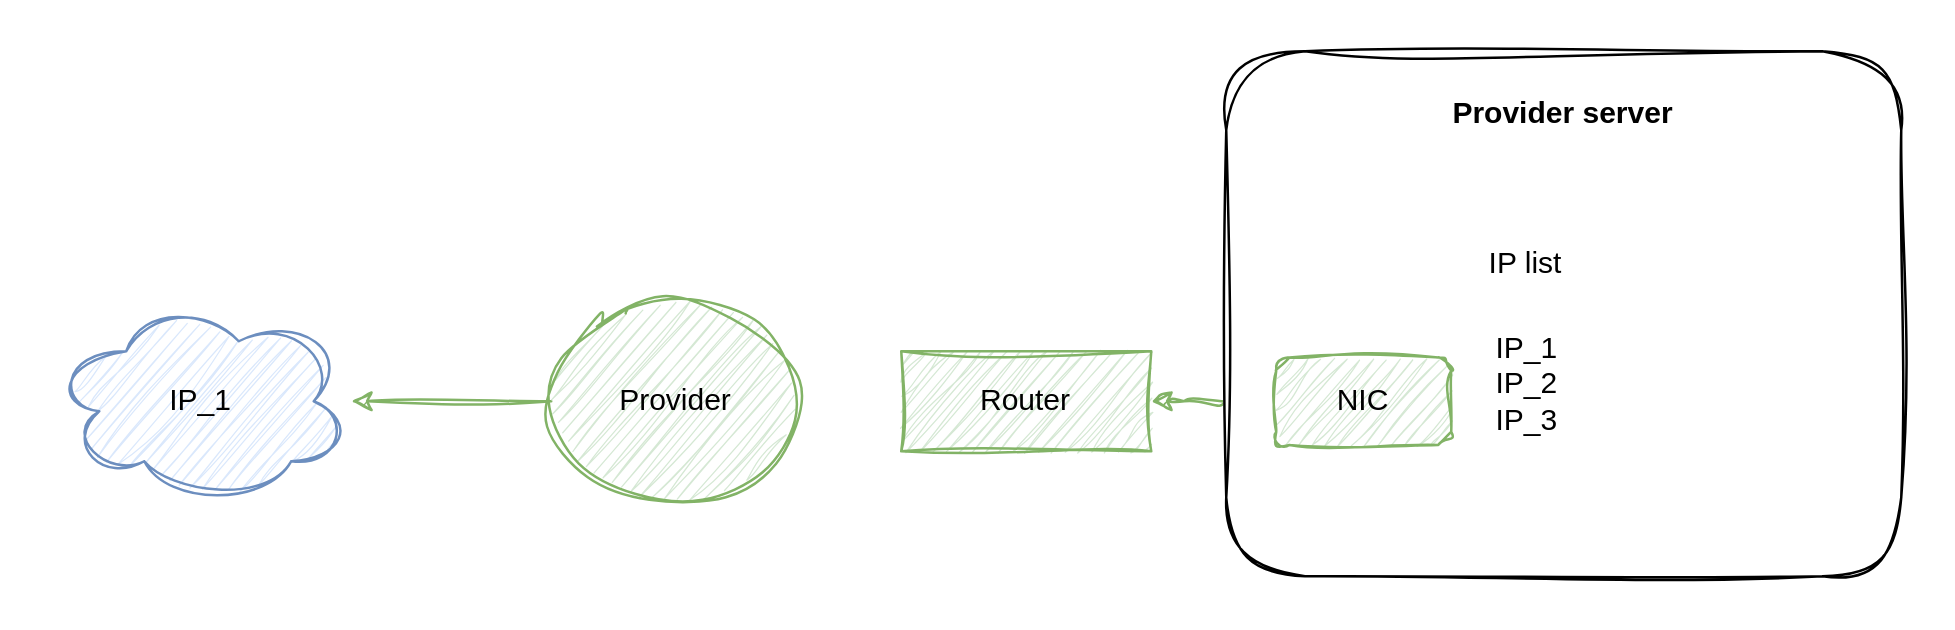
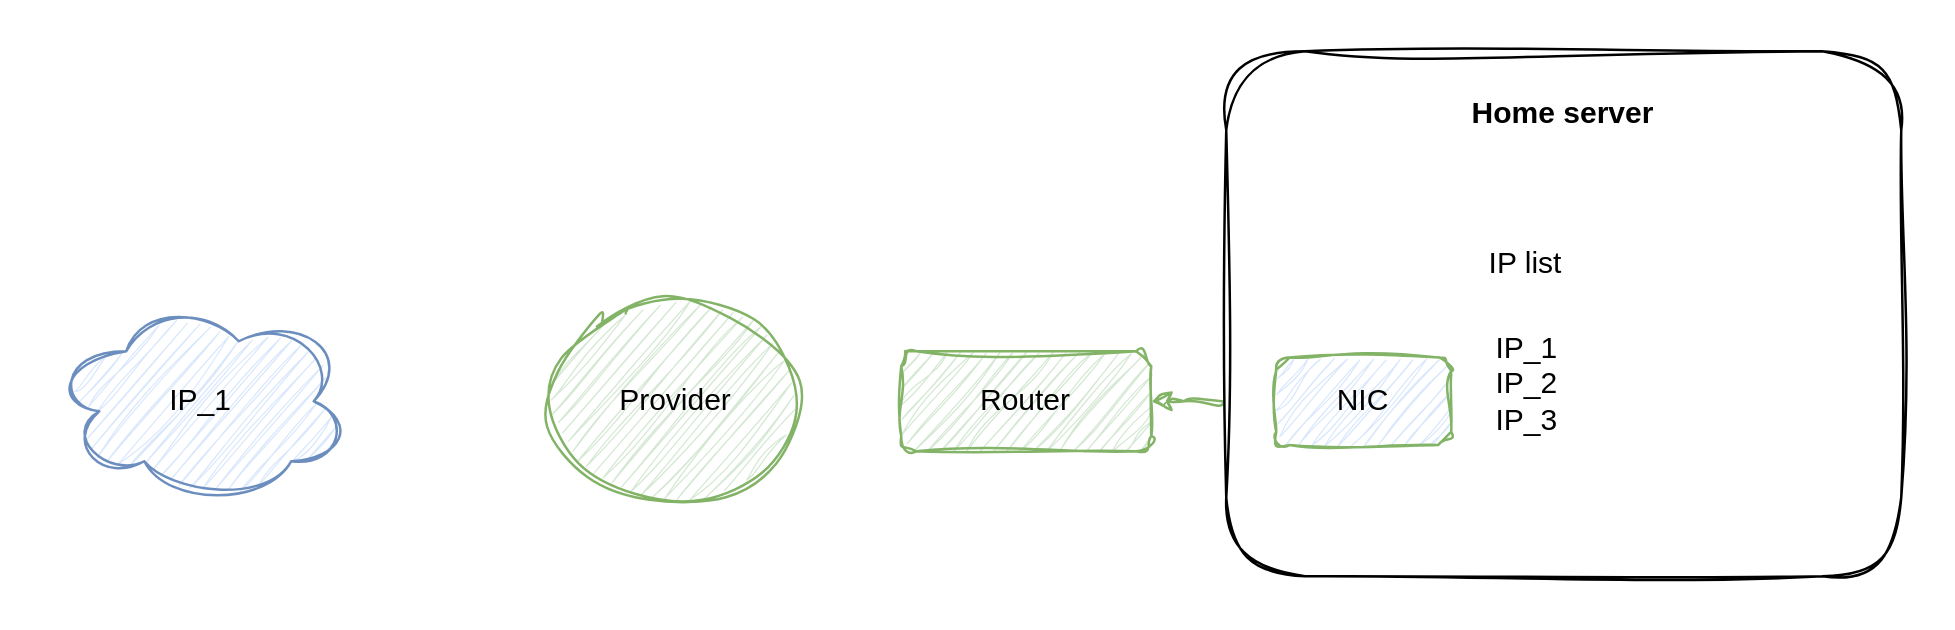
(1564, 114) -> (1564, 114)
(459, 401) -> none
(1026, 401) -> (1026, 401)
(1364, 401) -> (1364, 401)
